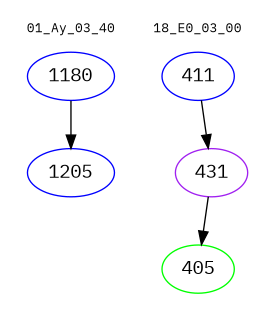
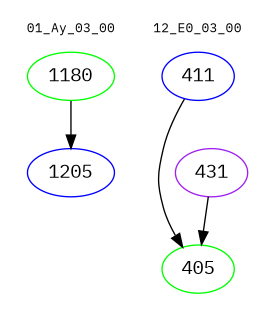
(72, 29) -> (72, 29)
(198, 29) -> (198, 29)
(71, 76) -> (71, 76)
(204, 118) -> (160, 166)
